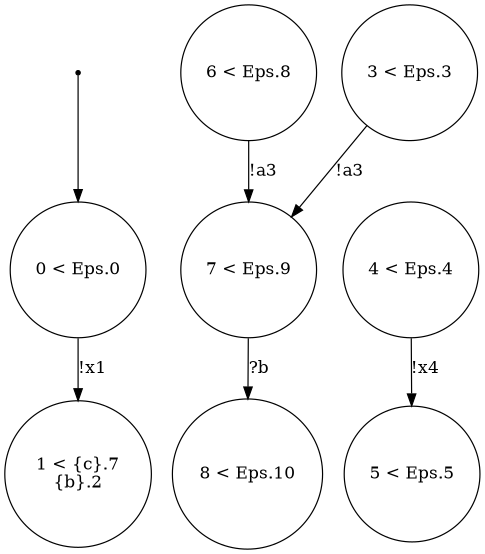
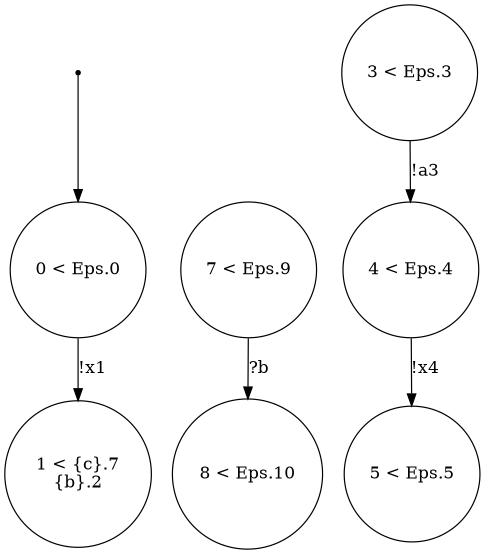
(249, 73) -> none
(333, 166) -> (410, 165)
